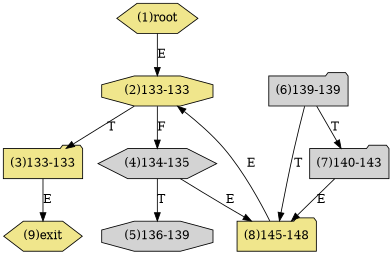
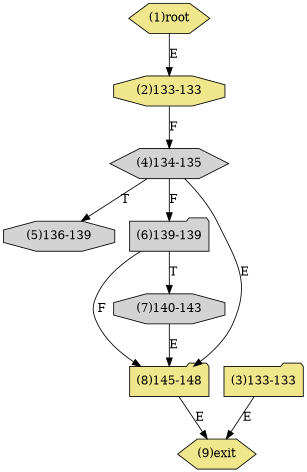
(104, 125) -> none
(234, 161) -> (191, 414)
(298, 164) -> (102, 309)
(349, 164) -> (169, 309)
none -> (169, 196)
